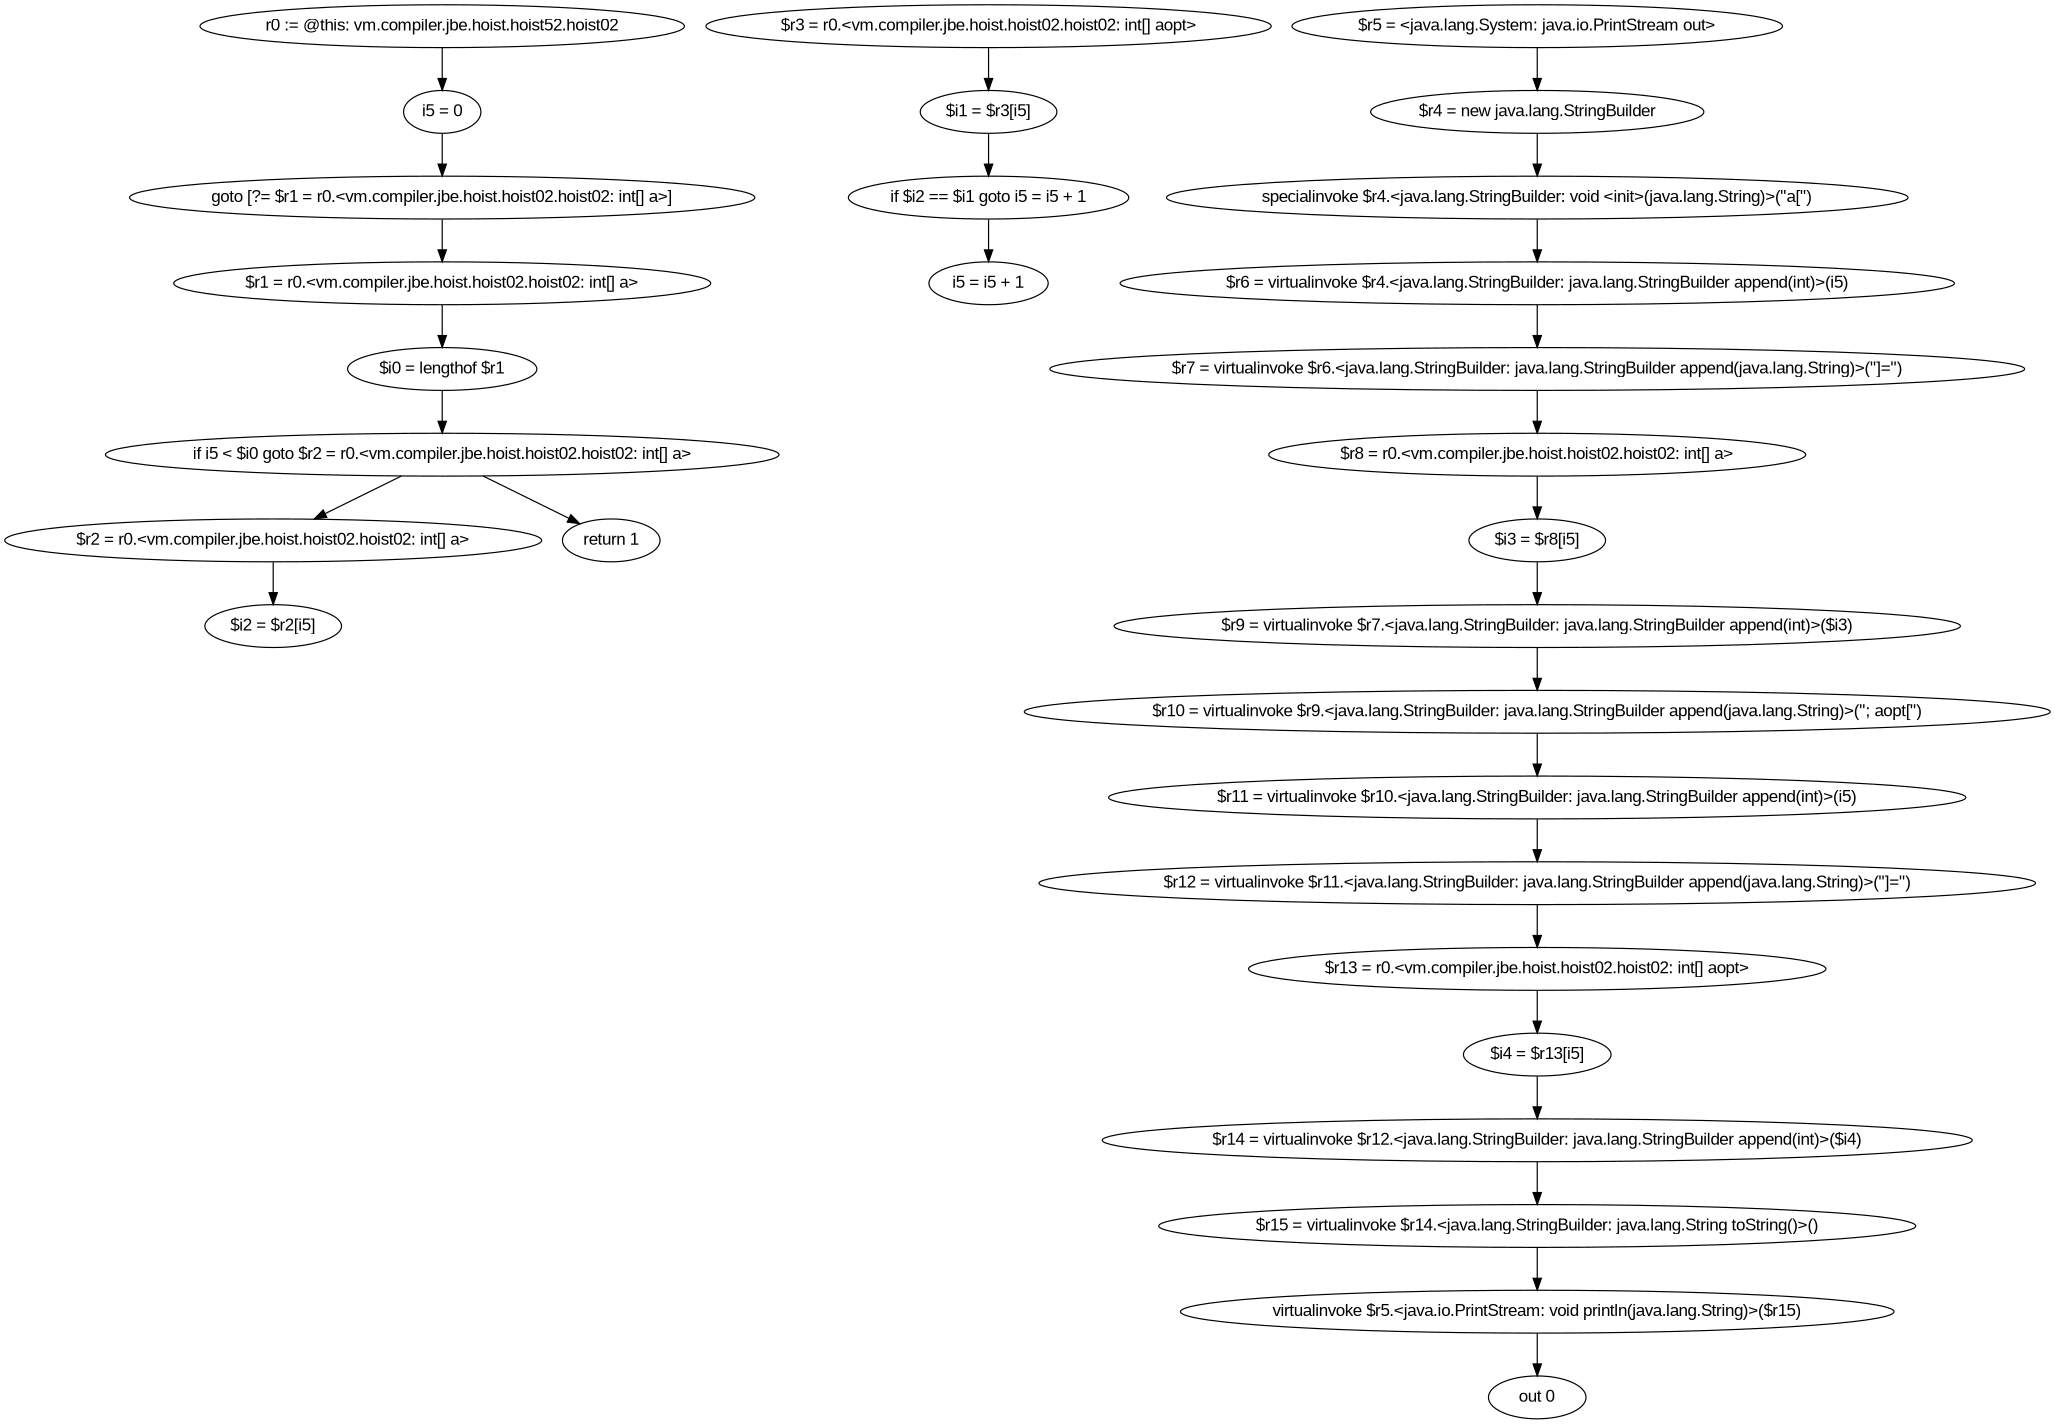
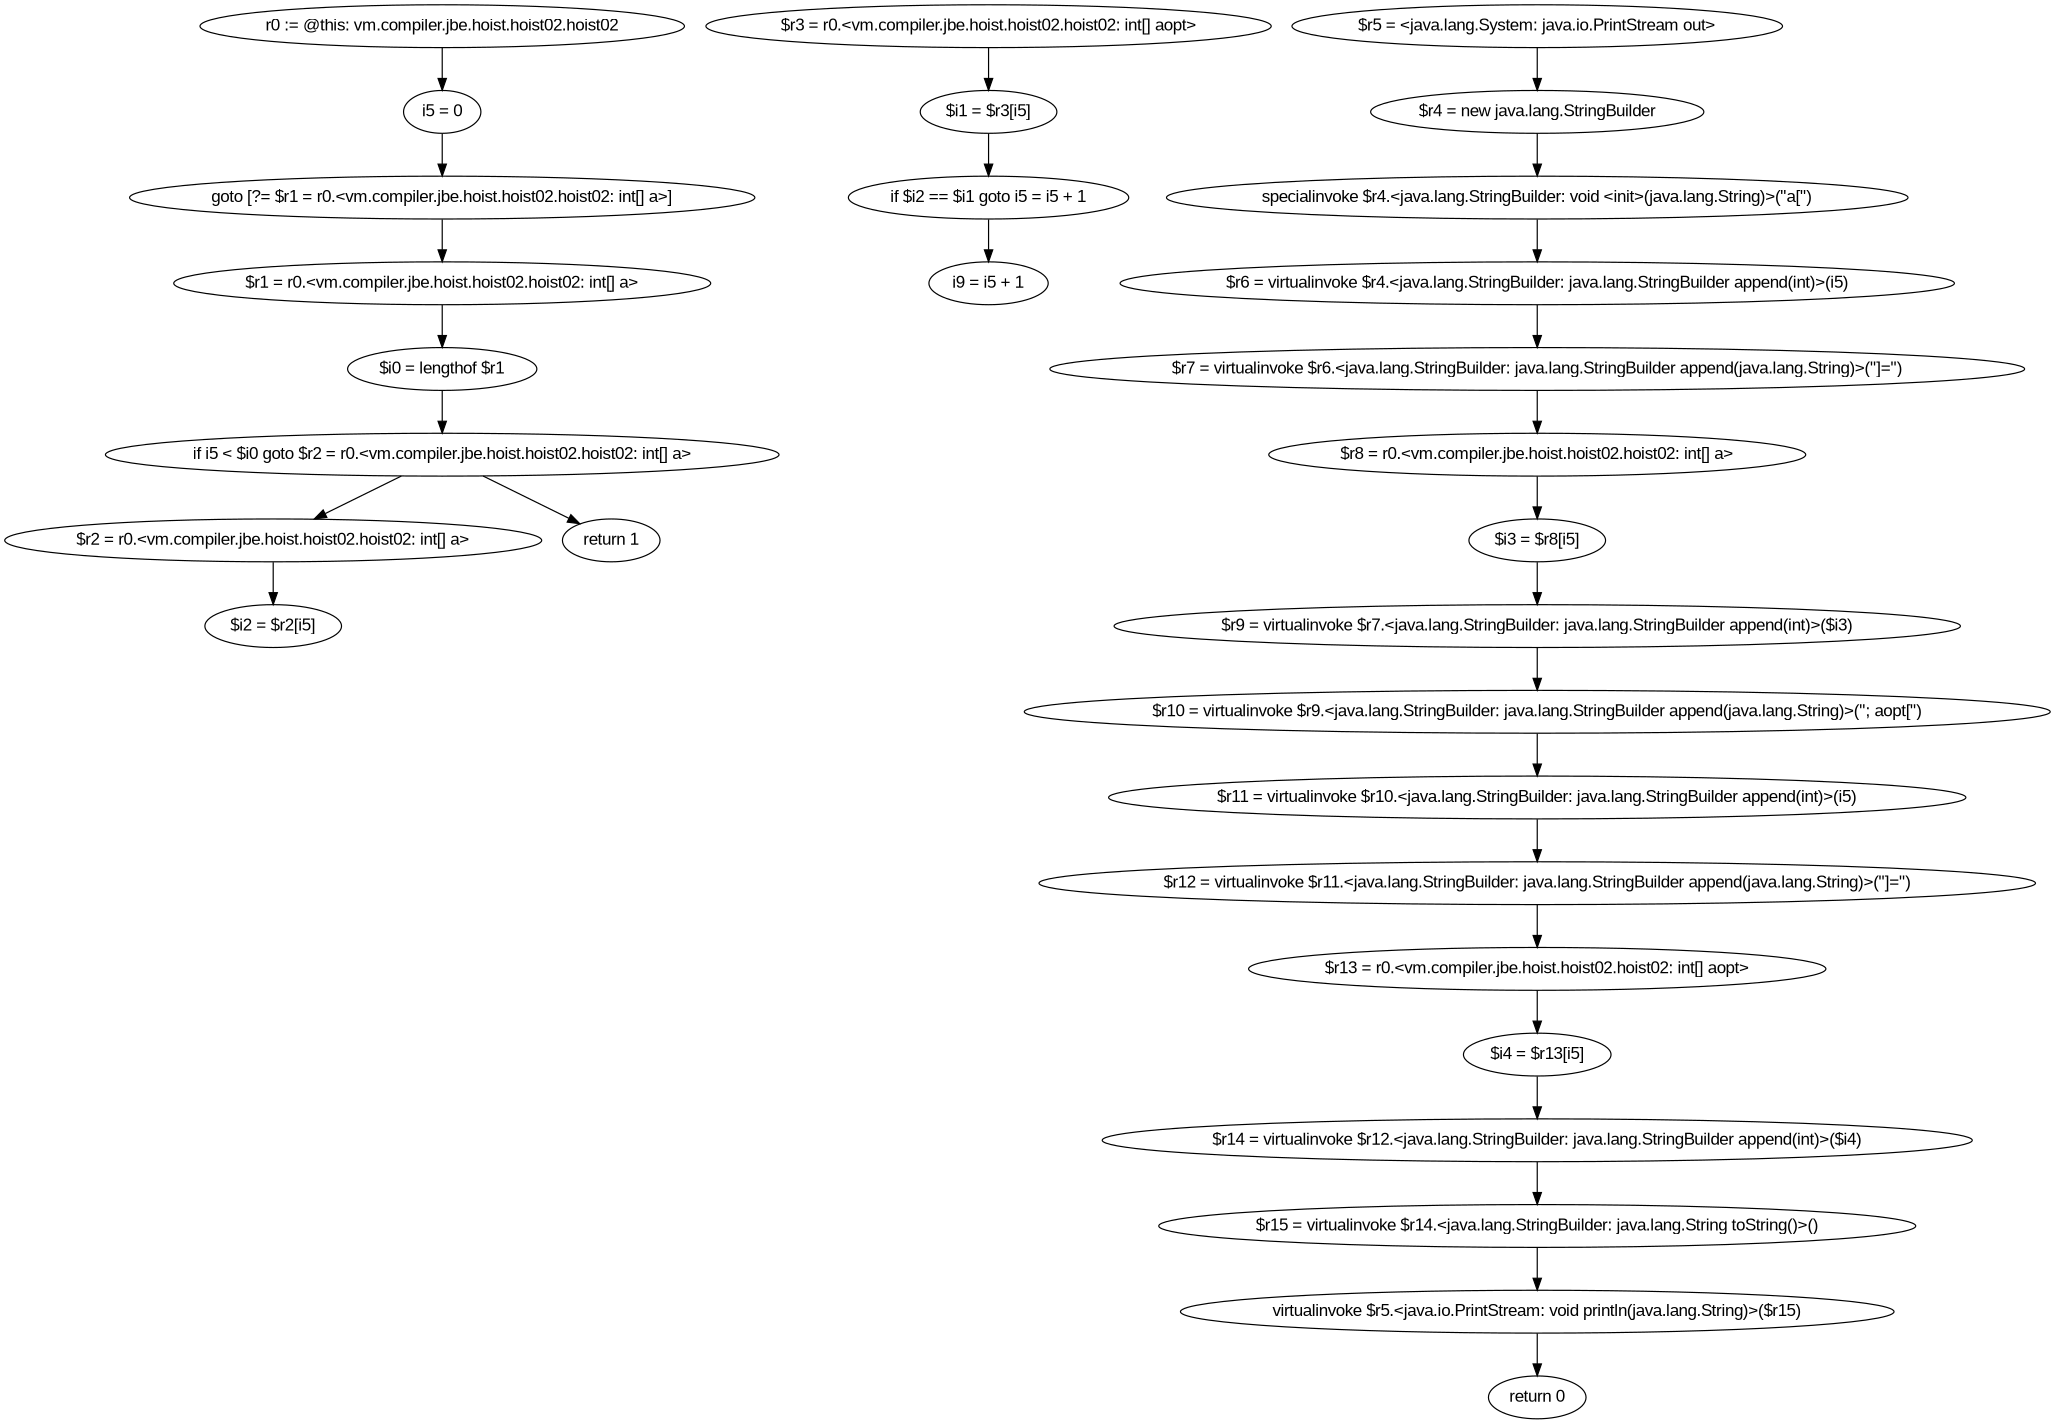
(442, 26) -> (442, 26)
(989, 283) -> (989, 283)
(1537, 1397) -> (1537, 1397)
